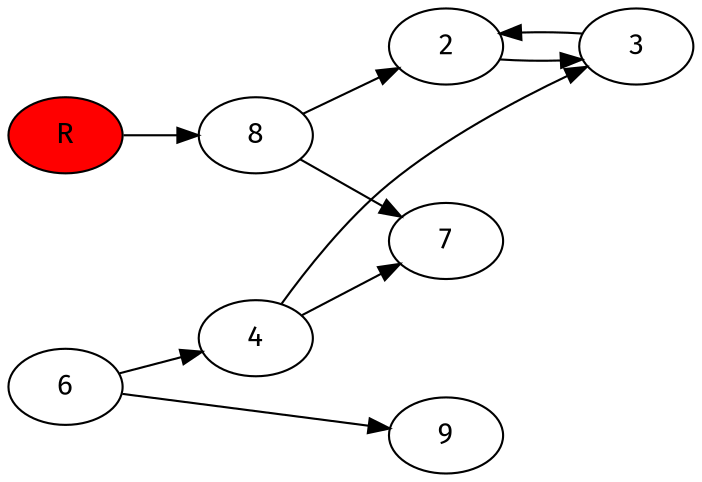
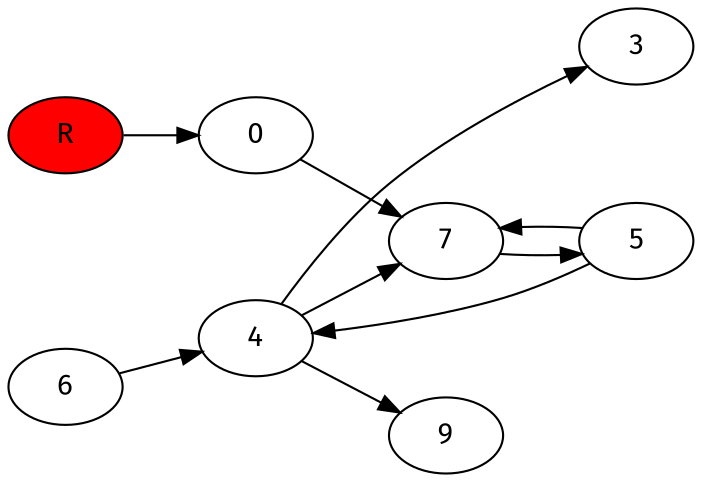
(446, 47) -> none
(256, 135) -> (256, 135)
none -> (636, 241)
(245, 410) -> (342, 382)
